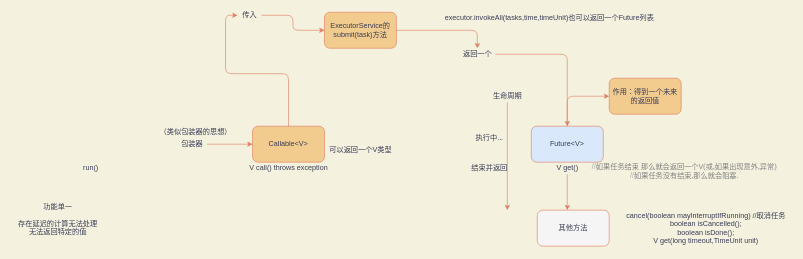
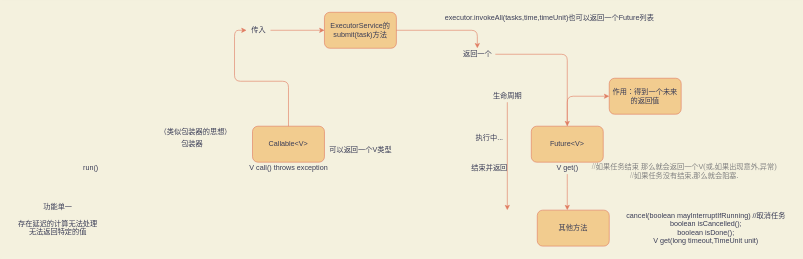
(249, 15) -> (258, 30)
(247, 144) -> none
(567, 144) -> (567, 144)
(573, 228) -> (573, 228)
